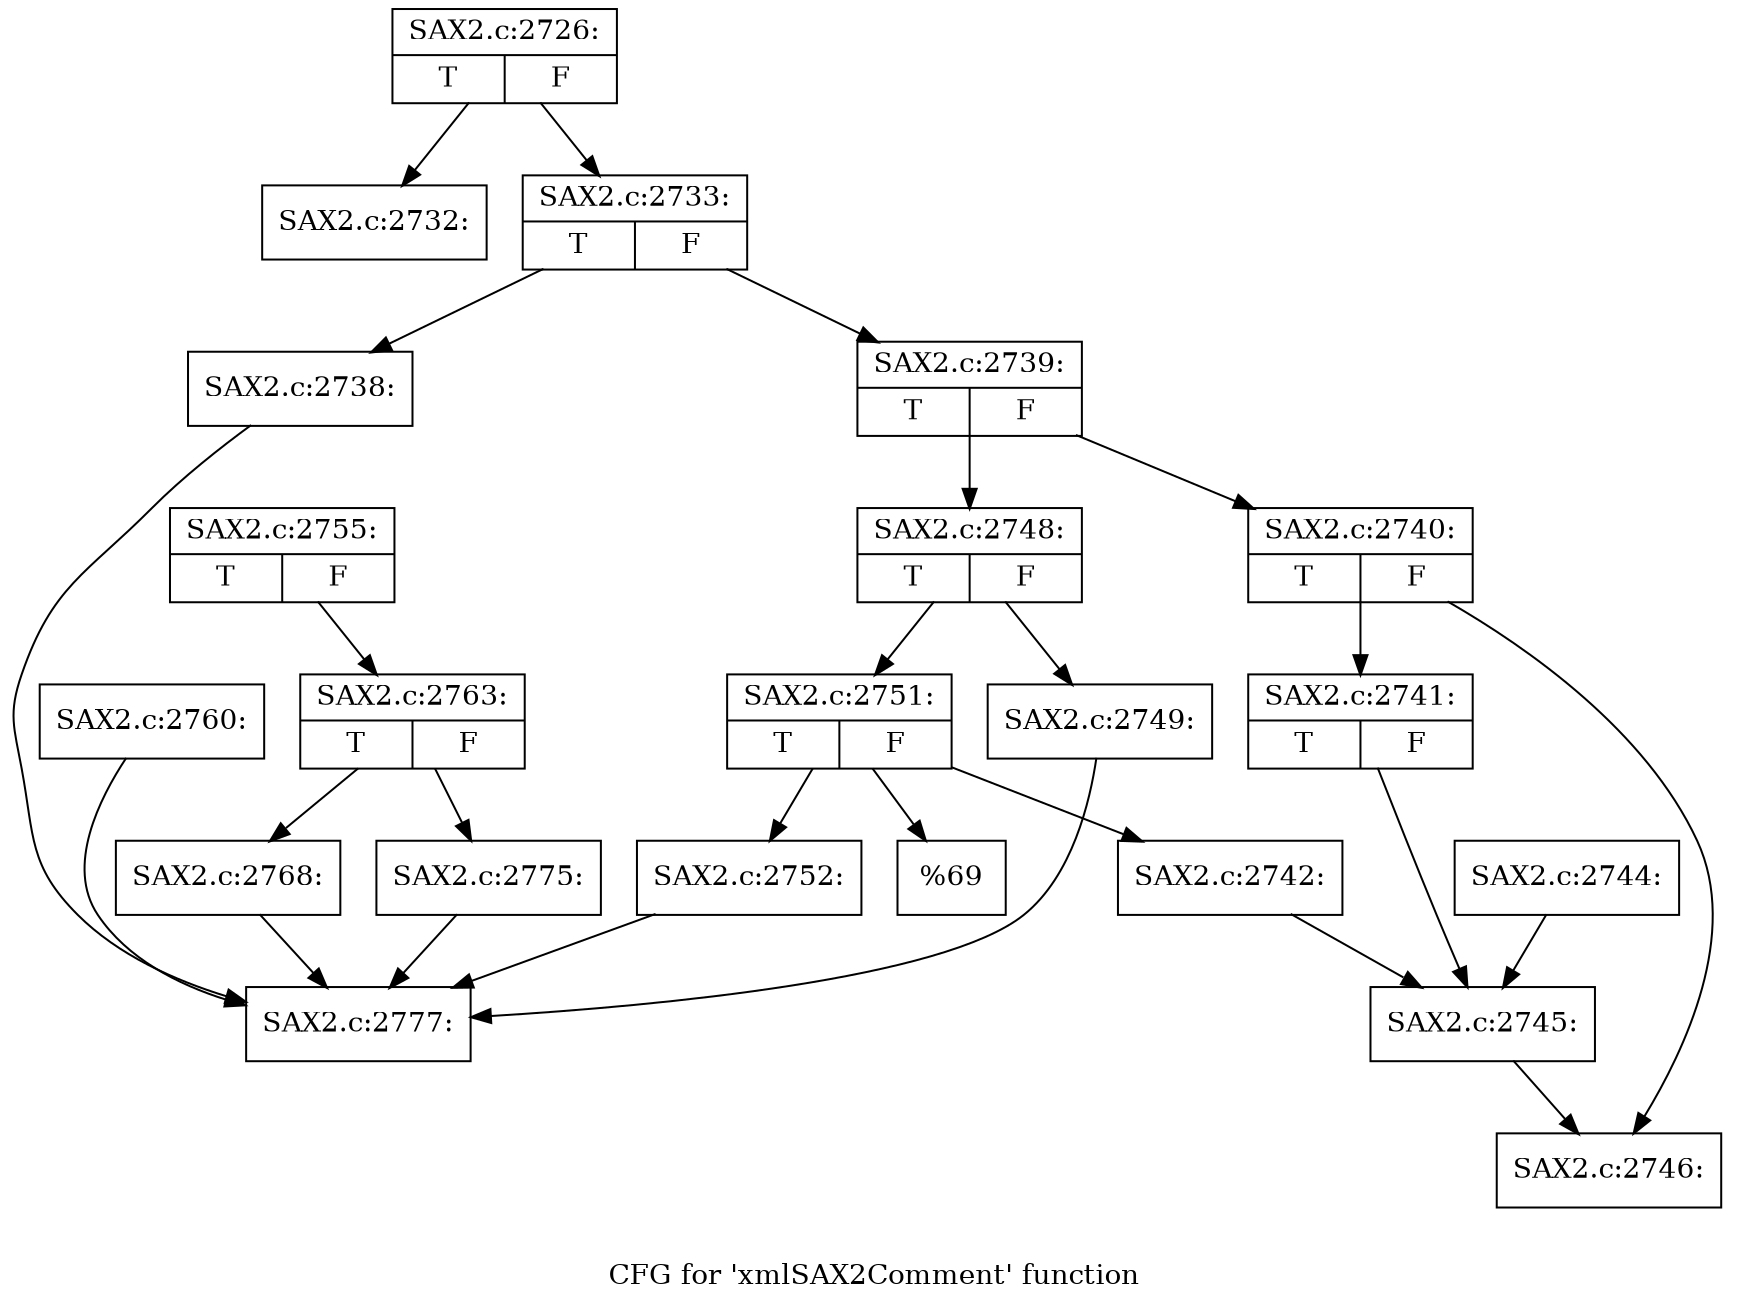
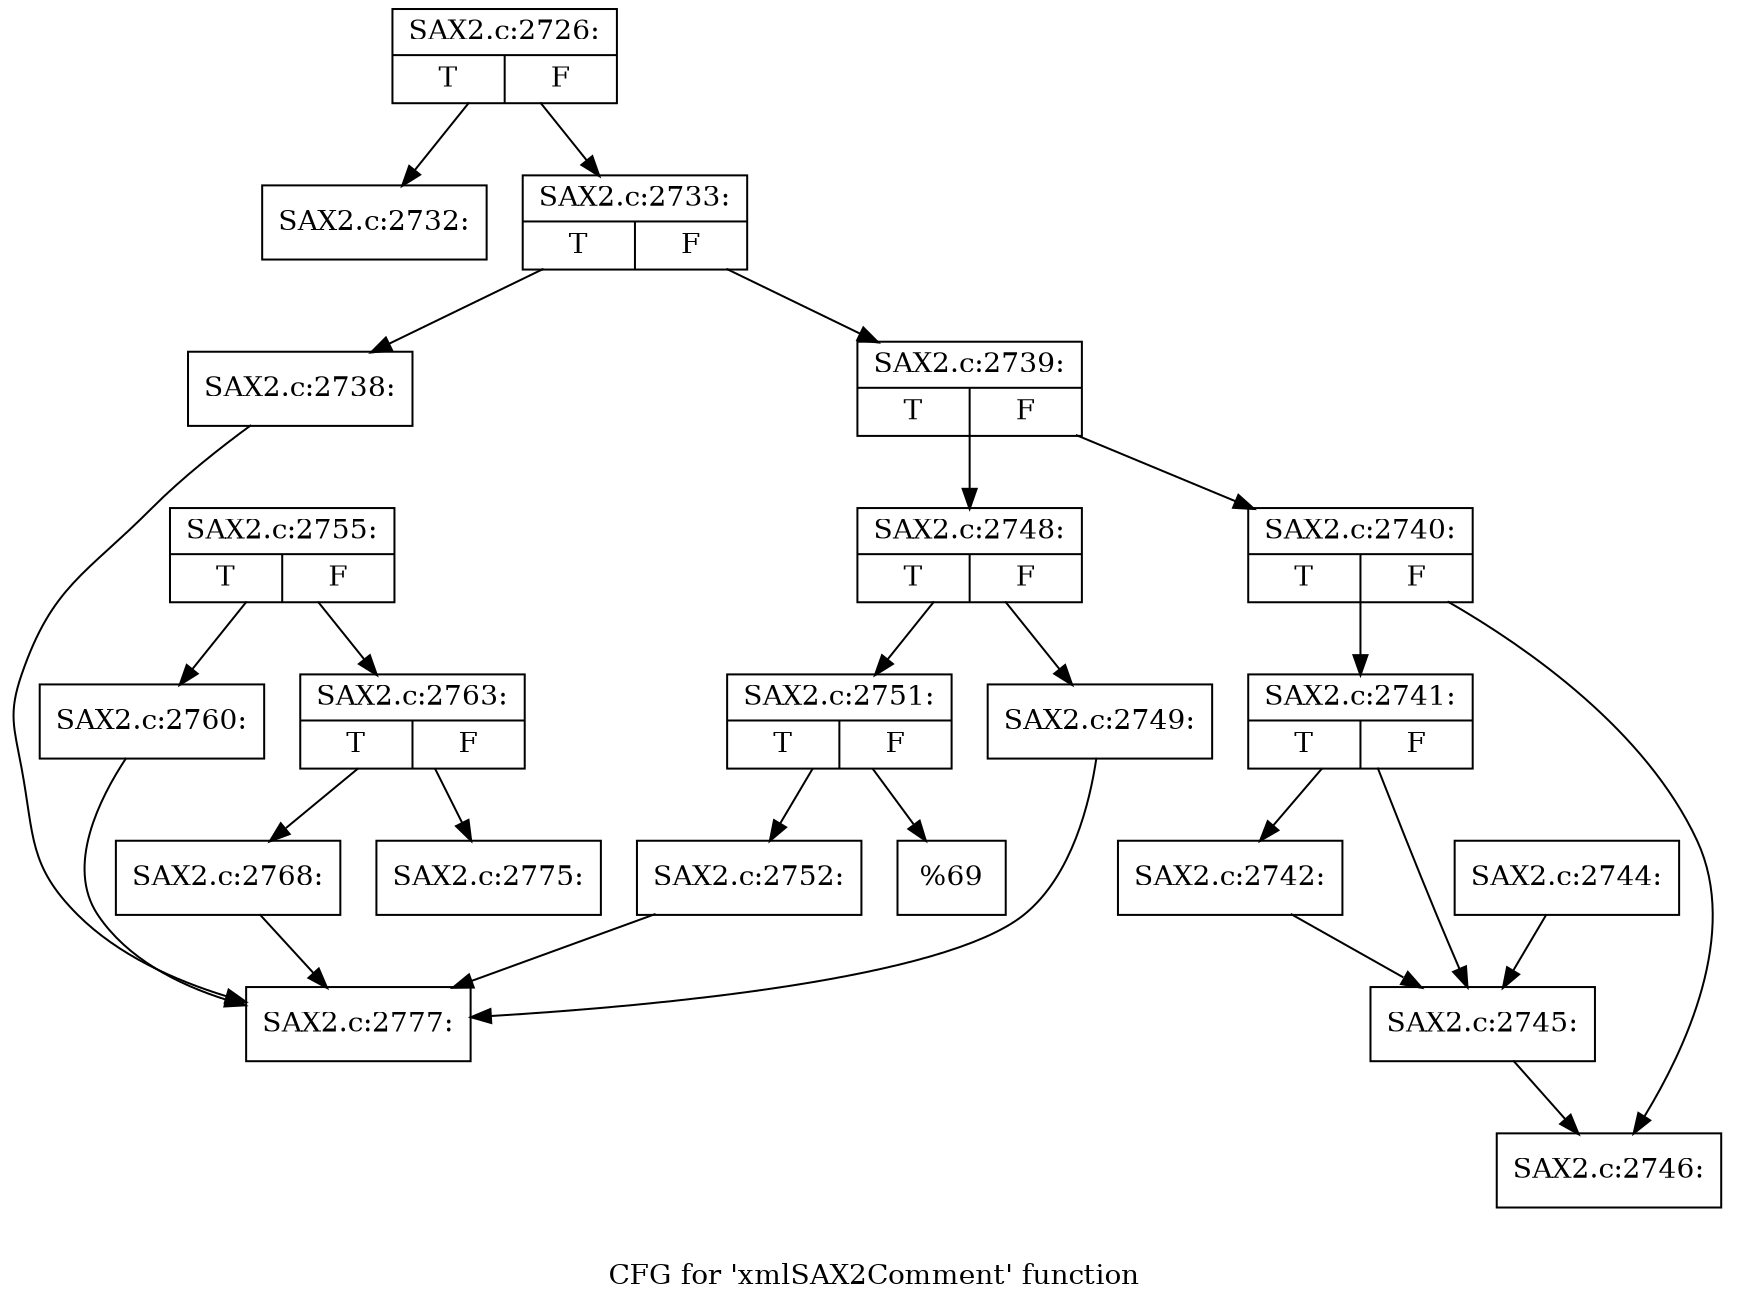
none -> (219, 635)
(1038, 801) -> (1298, 797)
(430, 944) -> none
